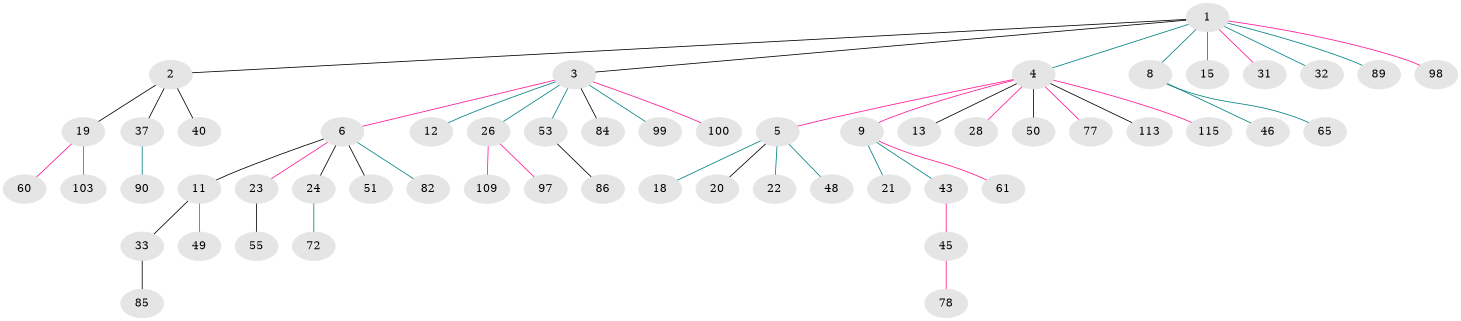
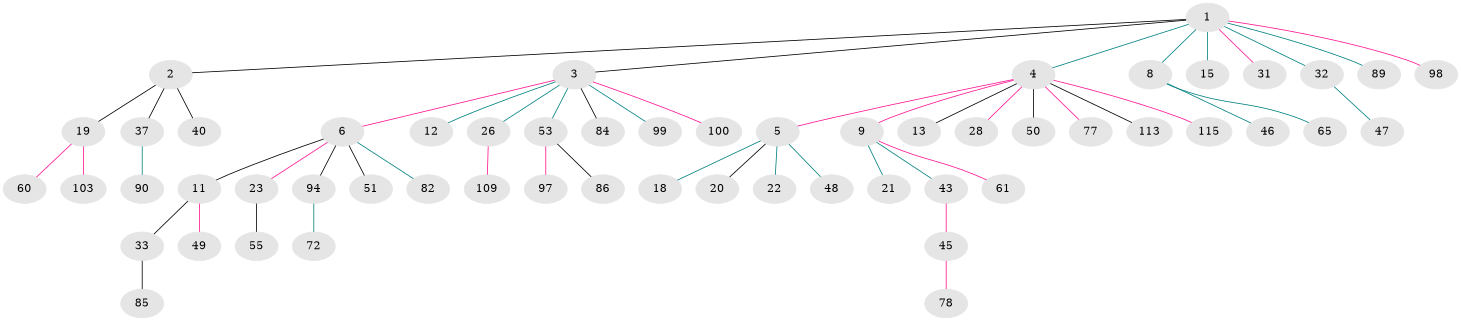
none -> (1382, 132)
(517, 160) -> (546, 161)
(314, 189) -> (314, 189)
